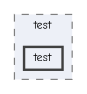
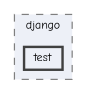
(43, 26) -> (43, 26)
